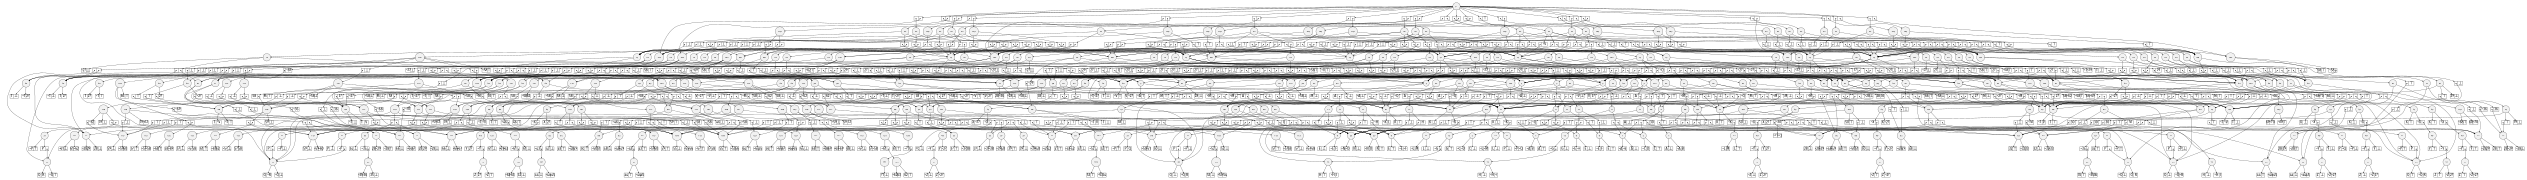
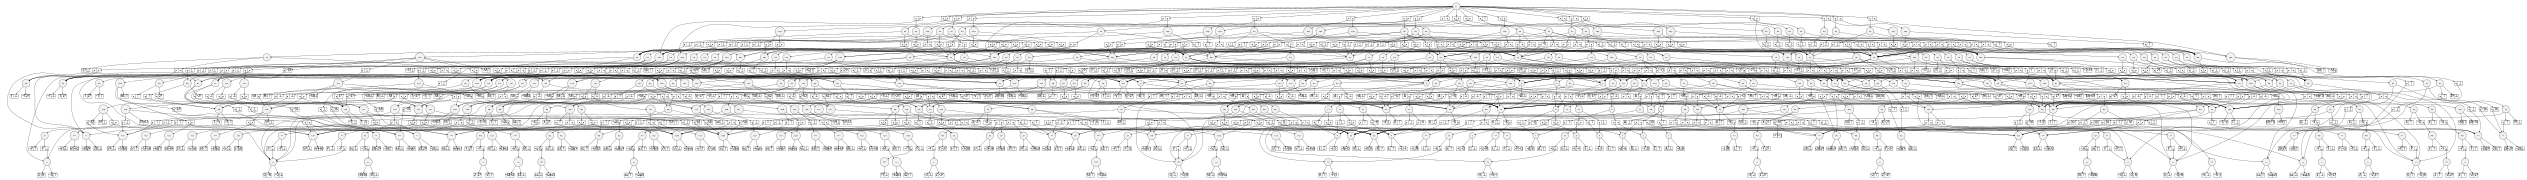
(1030, 83) -> none
(1365, 126) -> (914, 143)
